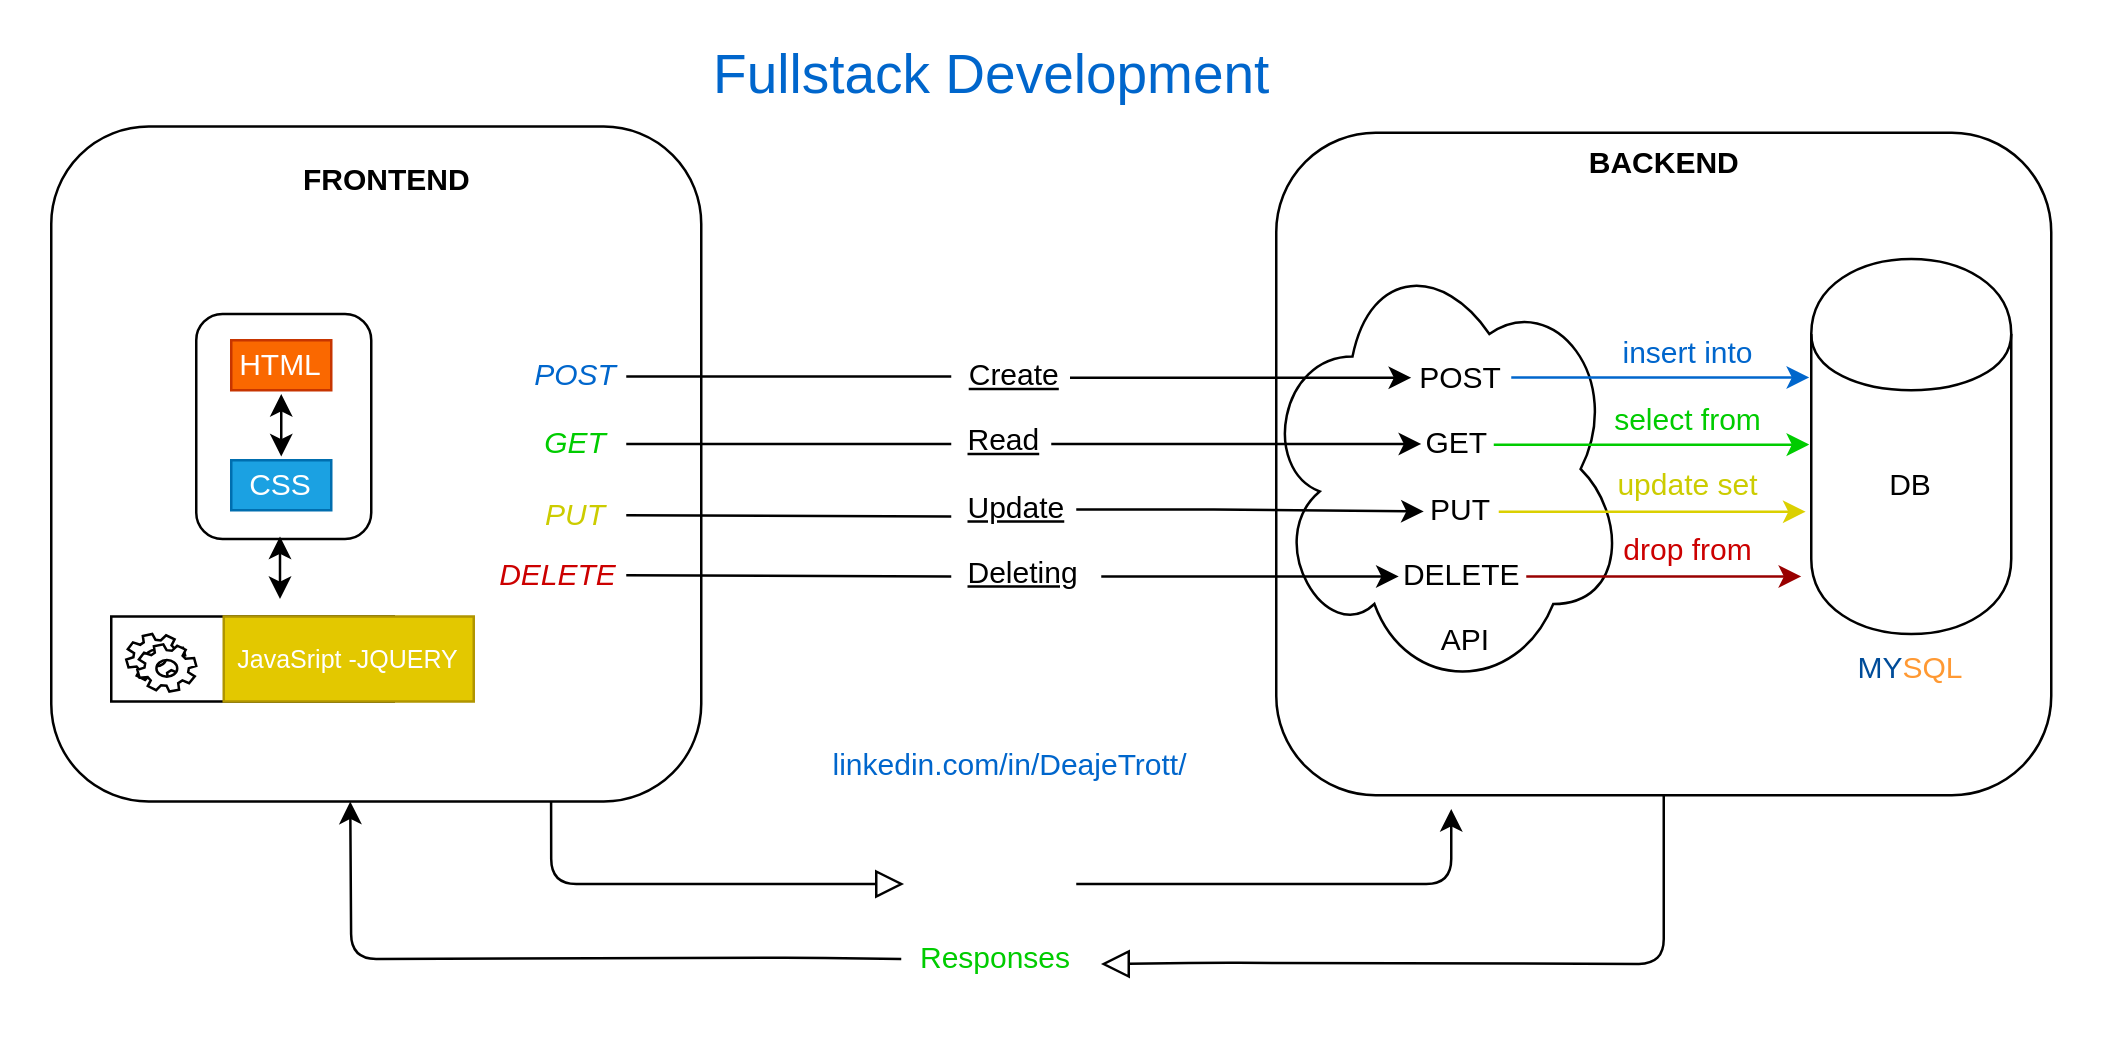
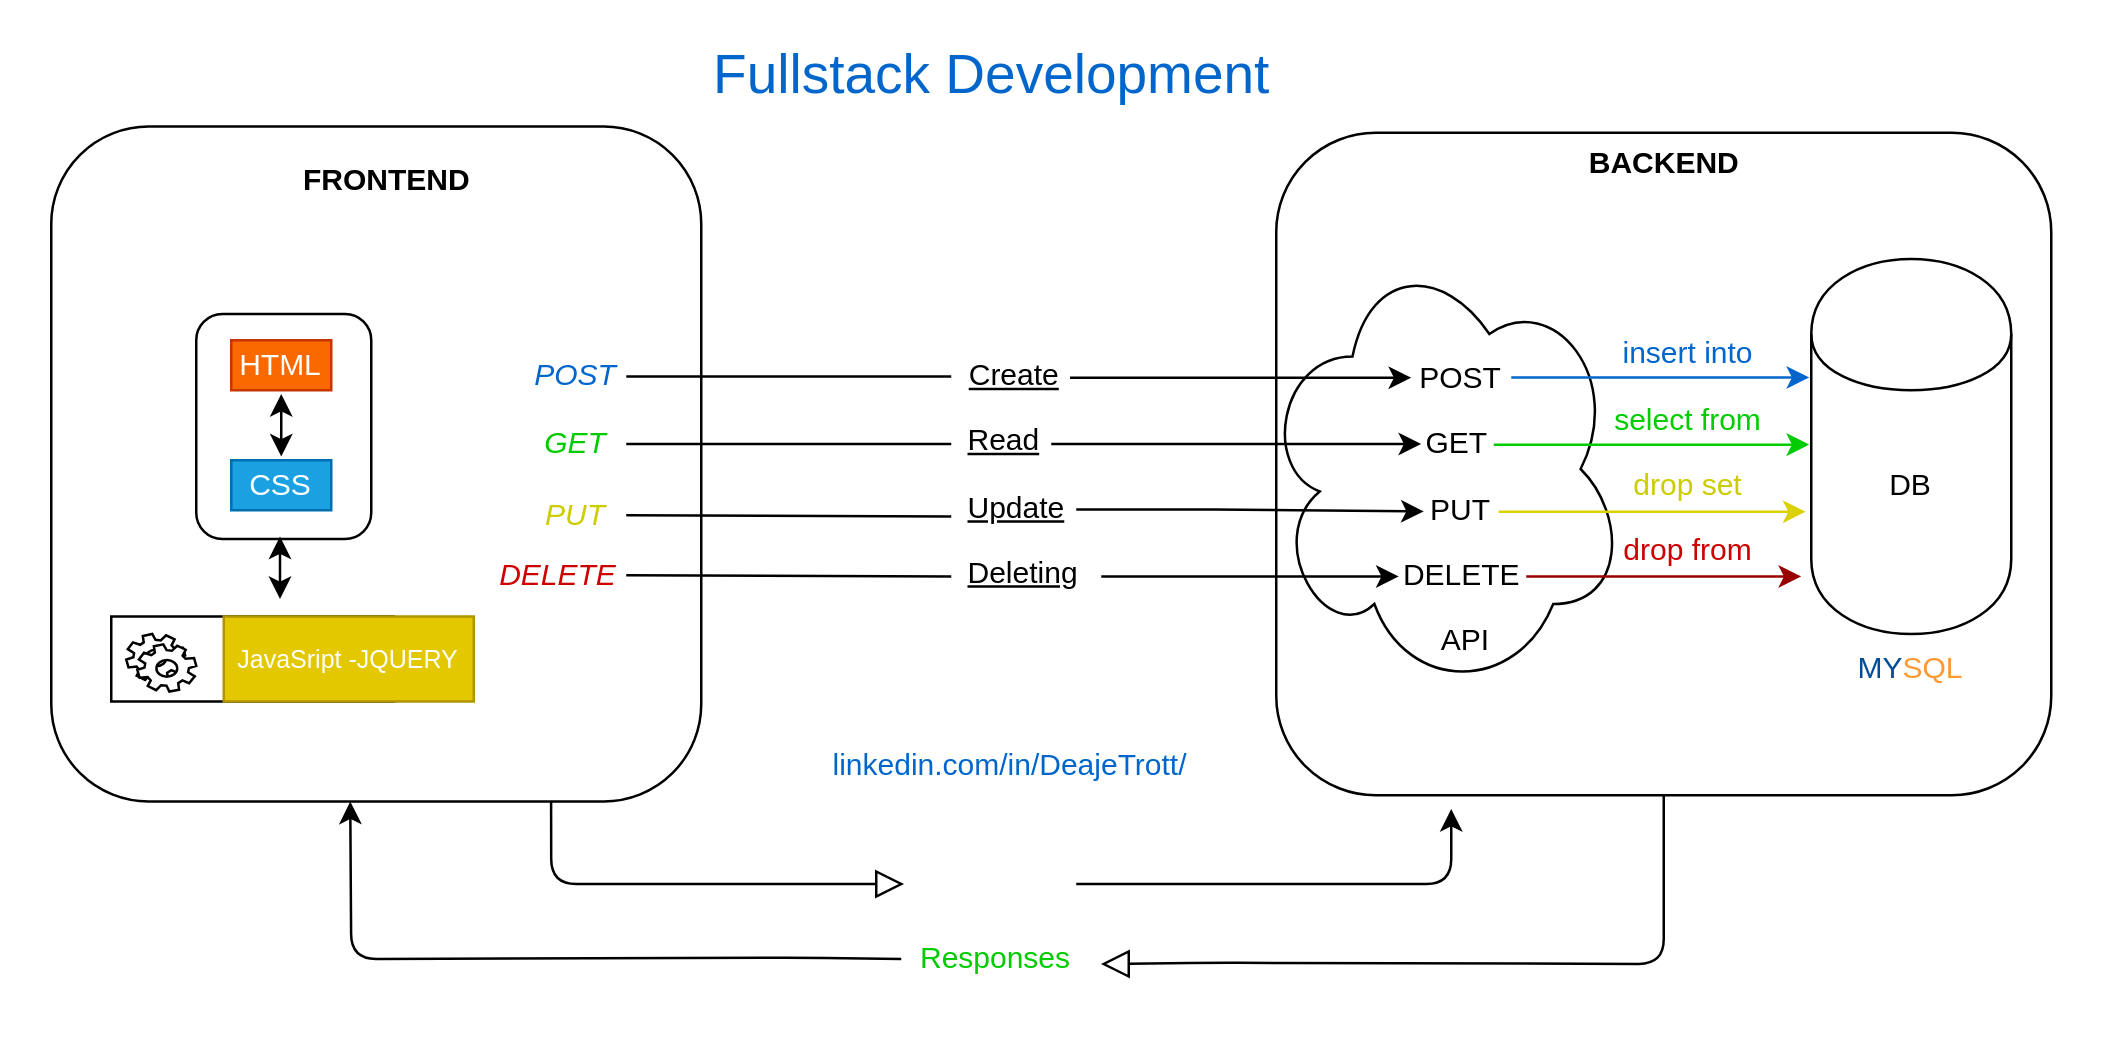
(1689, 486) -> (1689, 486)
